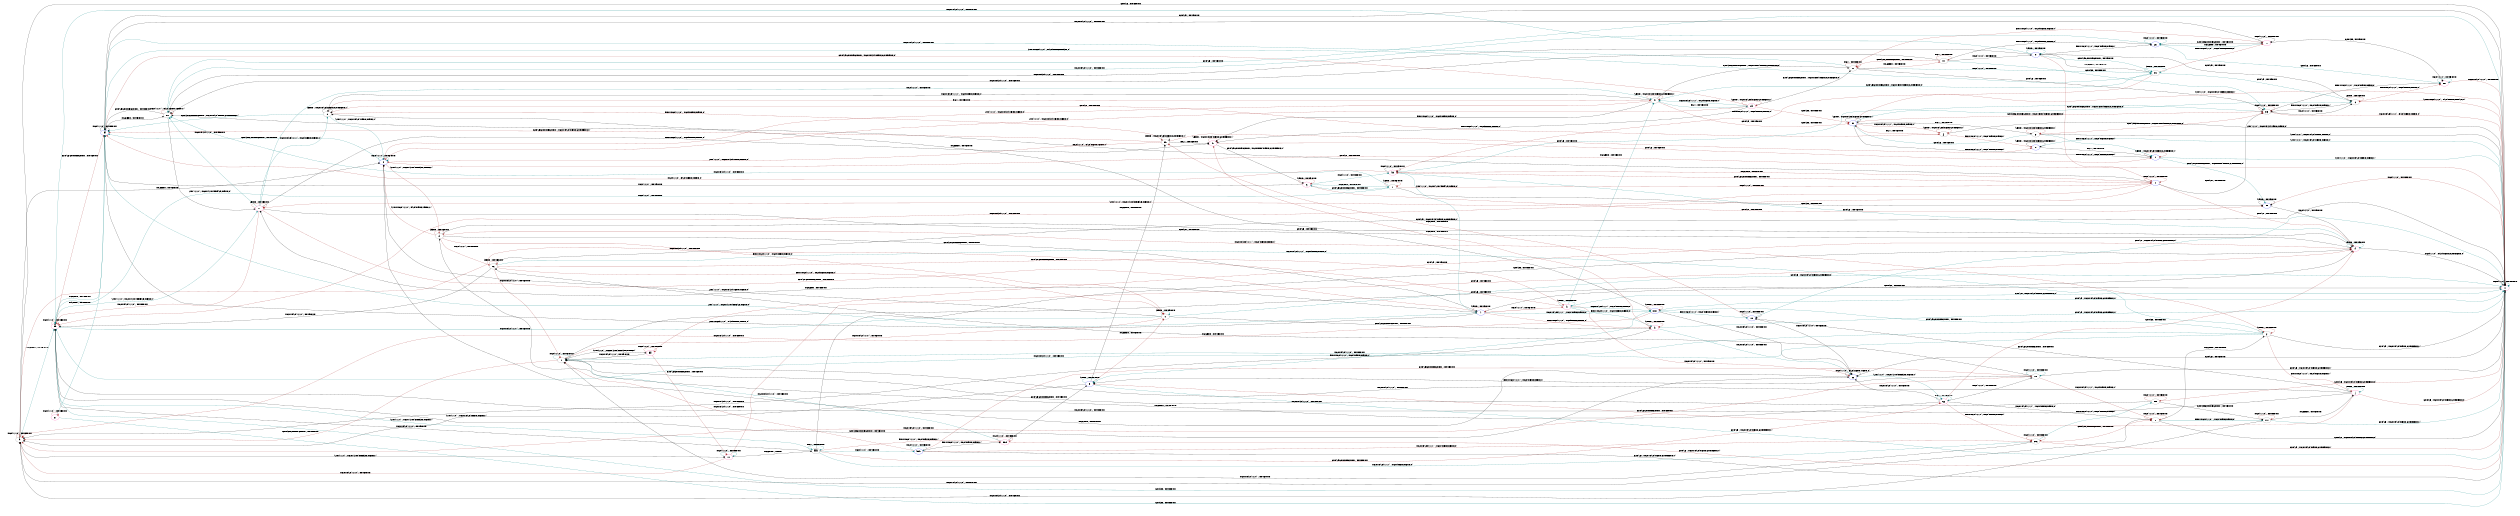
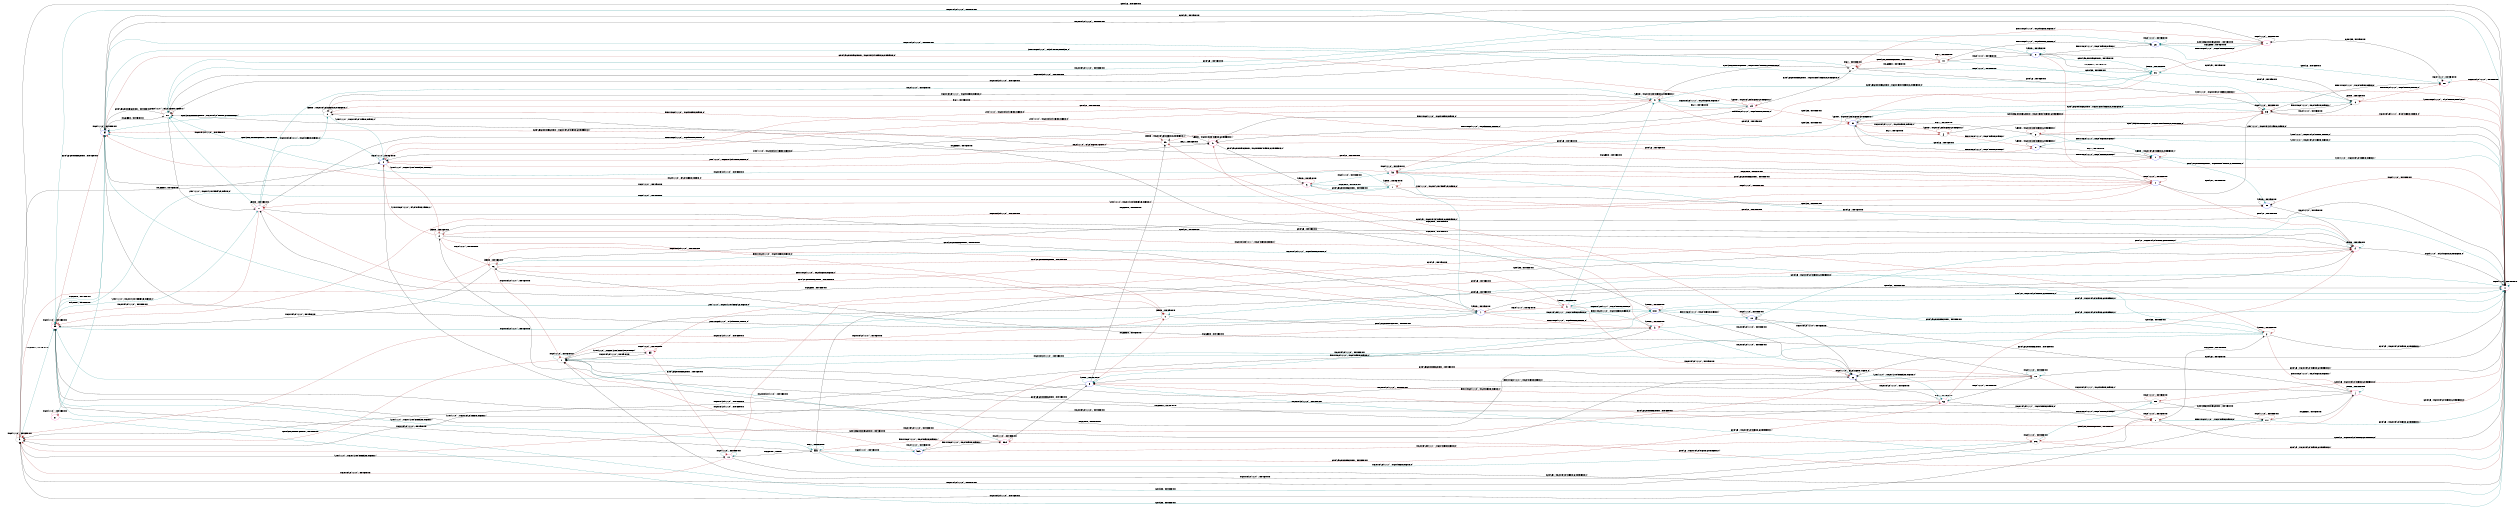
(1049, 49) -> (1049, 49)
(756, 293) -> (799, 152)
(1989, 426) -> (1517, 391)
(1757, 466) -> (1709, 480)
